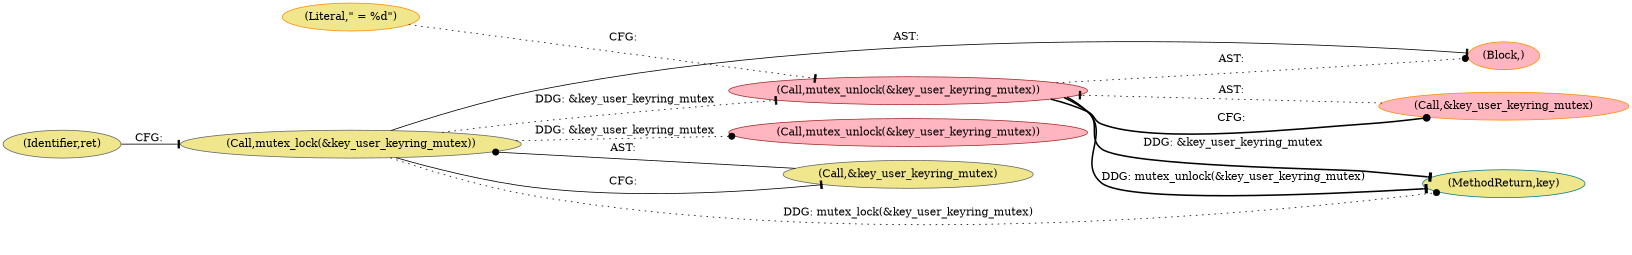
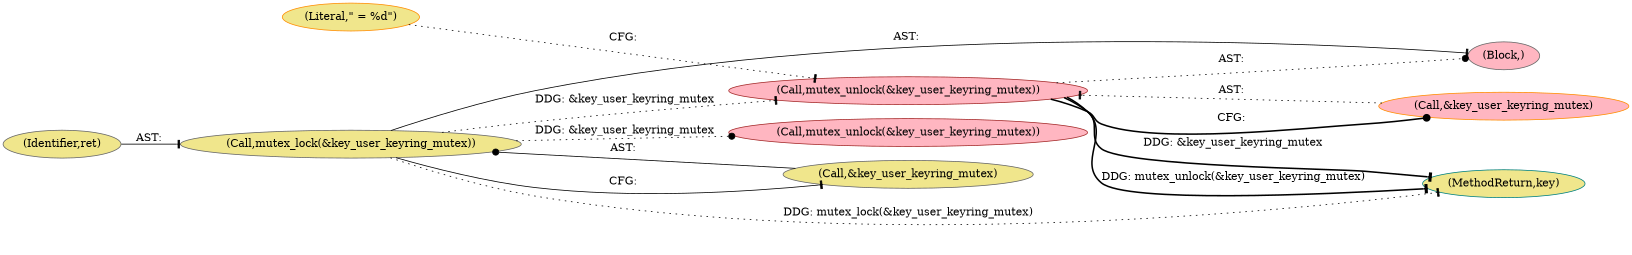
(1504, 56) -> (1504, 56)
(151, 138) -> (151, 138)
(910, 224) -> (910, 224)
